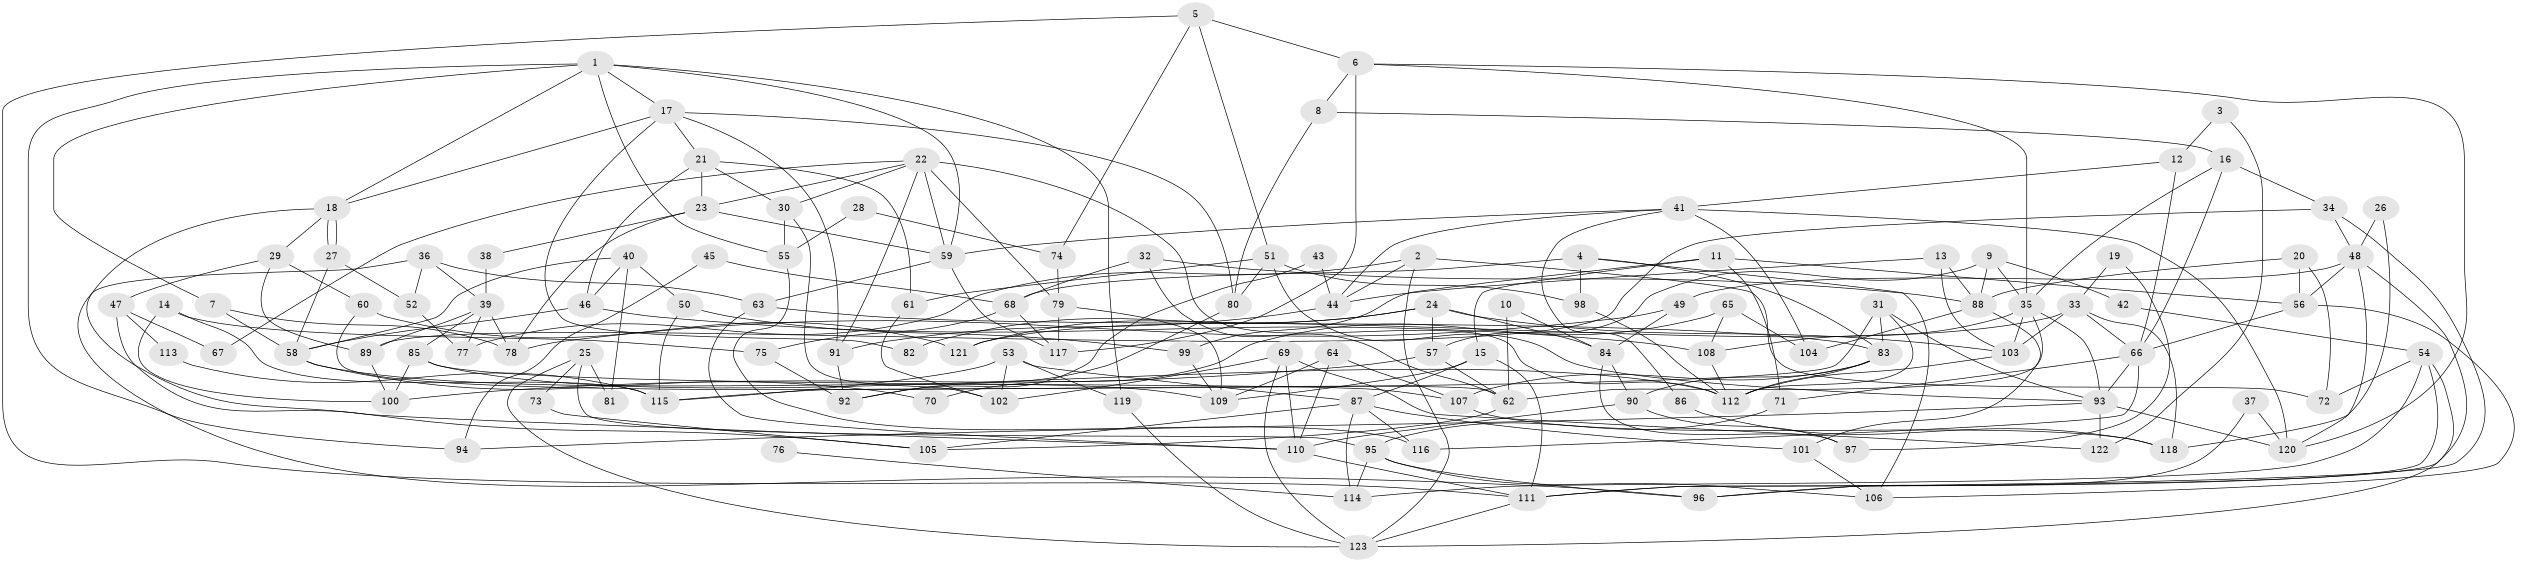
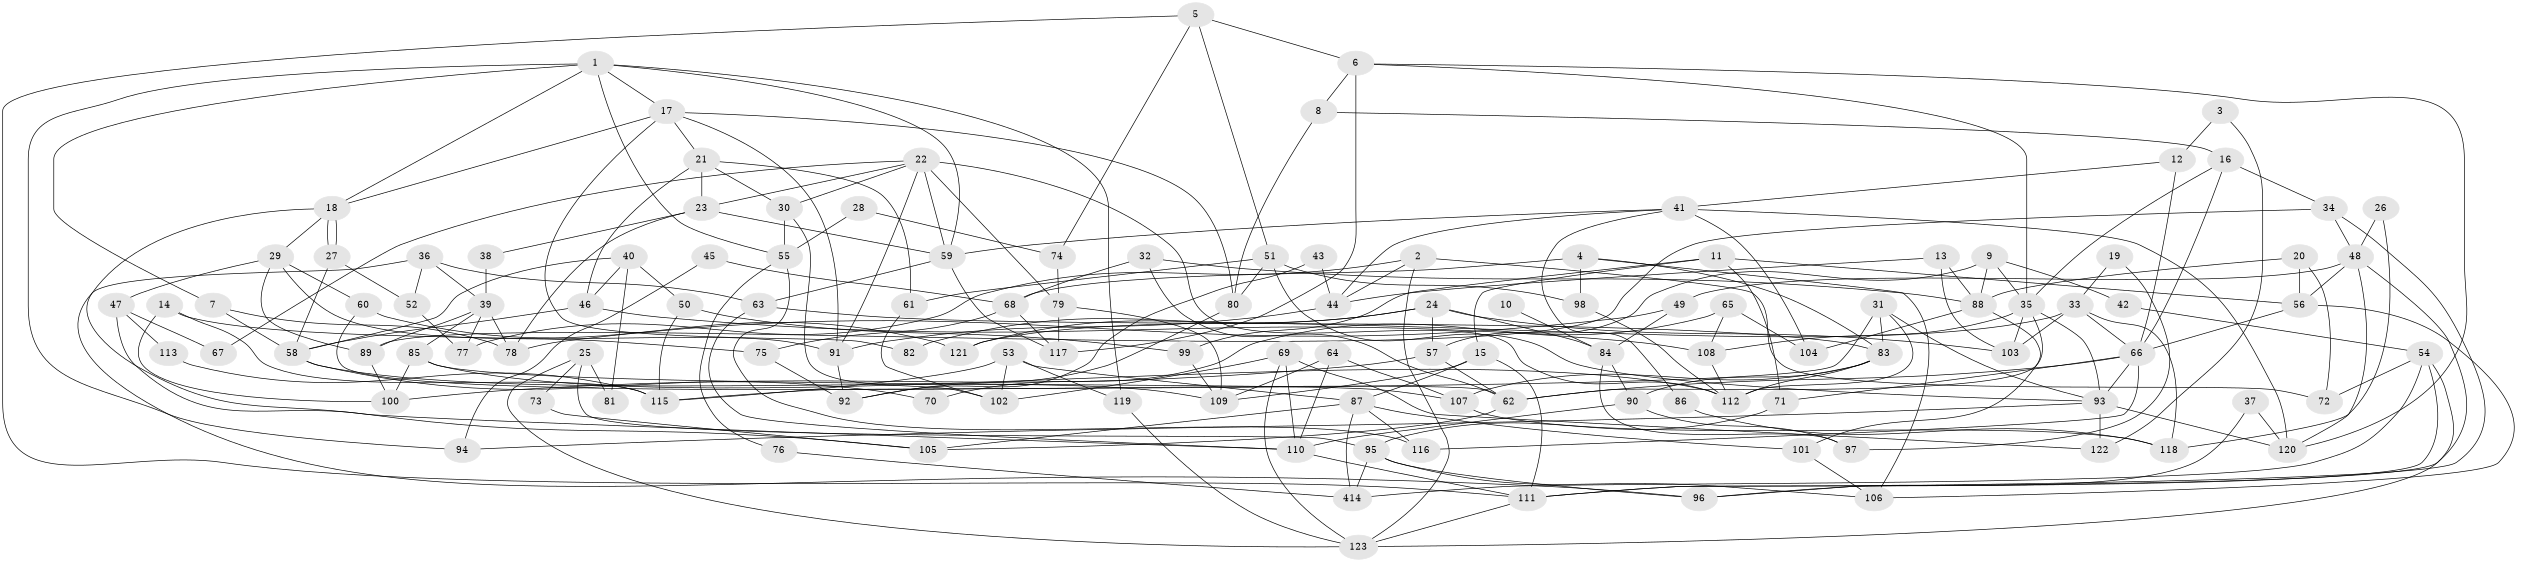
none -> (541, 339)
(1508, 354) -> (1912, 376)
none -> (703, 357)
(1868, 372) -> none
(1353, 499) -> (1353, 499)
